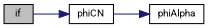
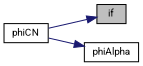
(46, 14) -> (68, 24)
